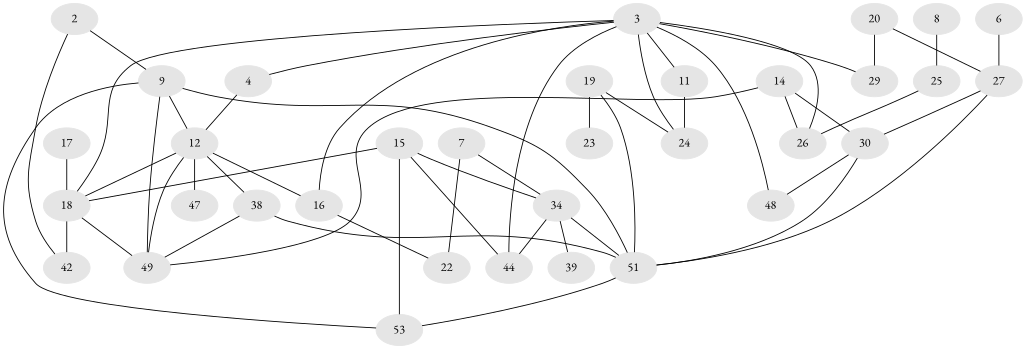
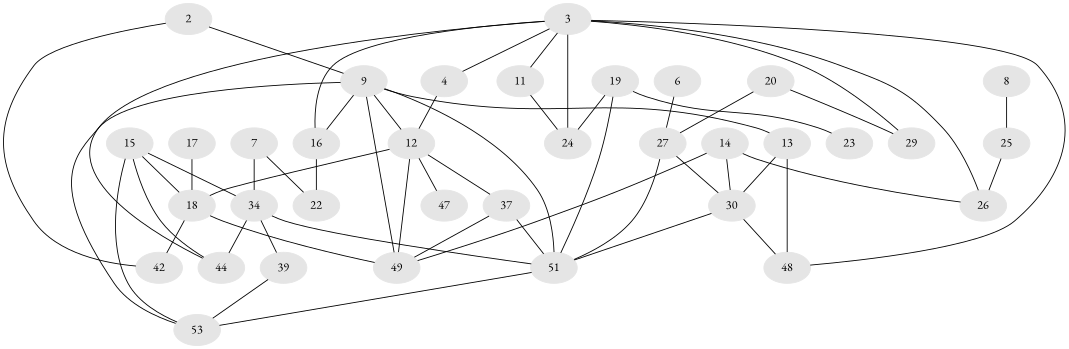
(301, 37) -> none
none -> (787, 143)
(259, 176) -> (340, 112)
(257, 206) -> (506, 206)
none -> (240, 299)
